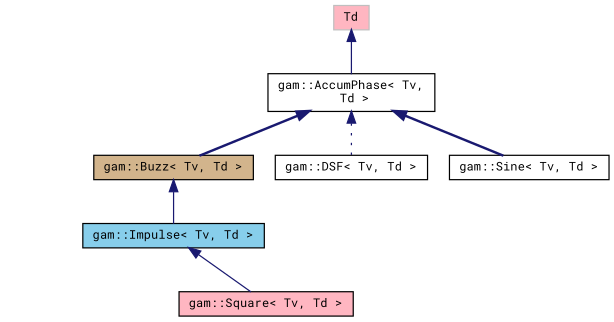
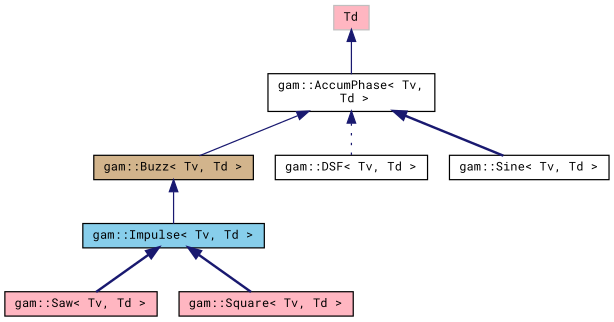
(249, 136) -> (249, 136)
(225, 273) -> (225, 273)
none -> (81, 304)
